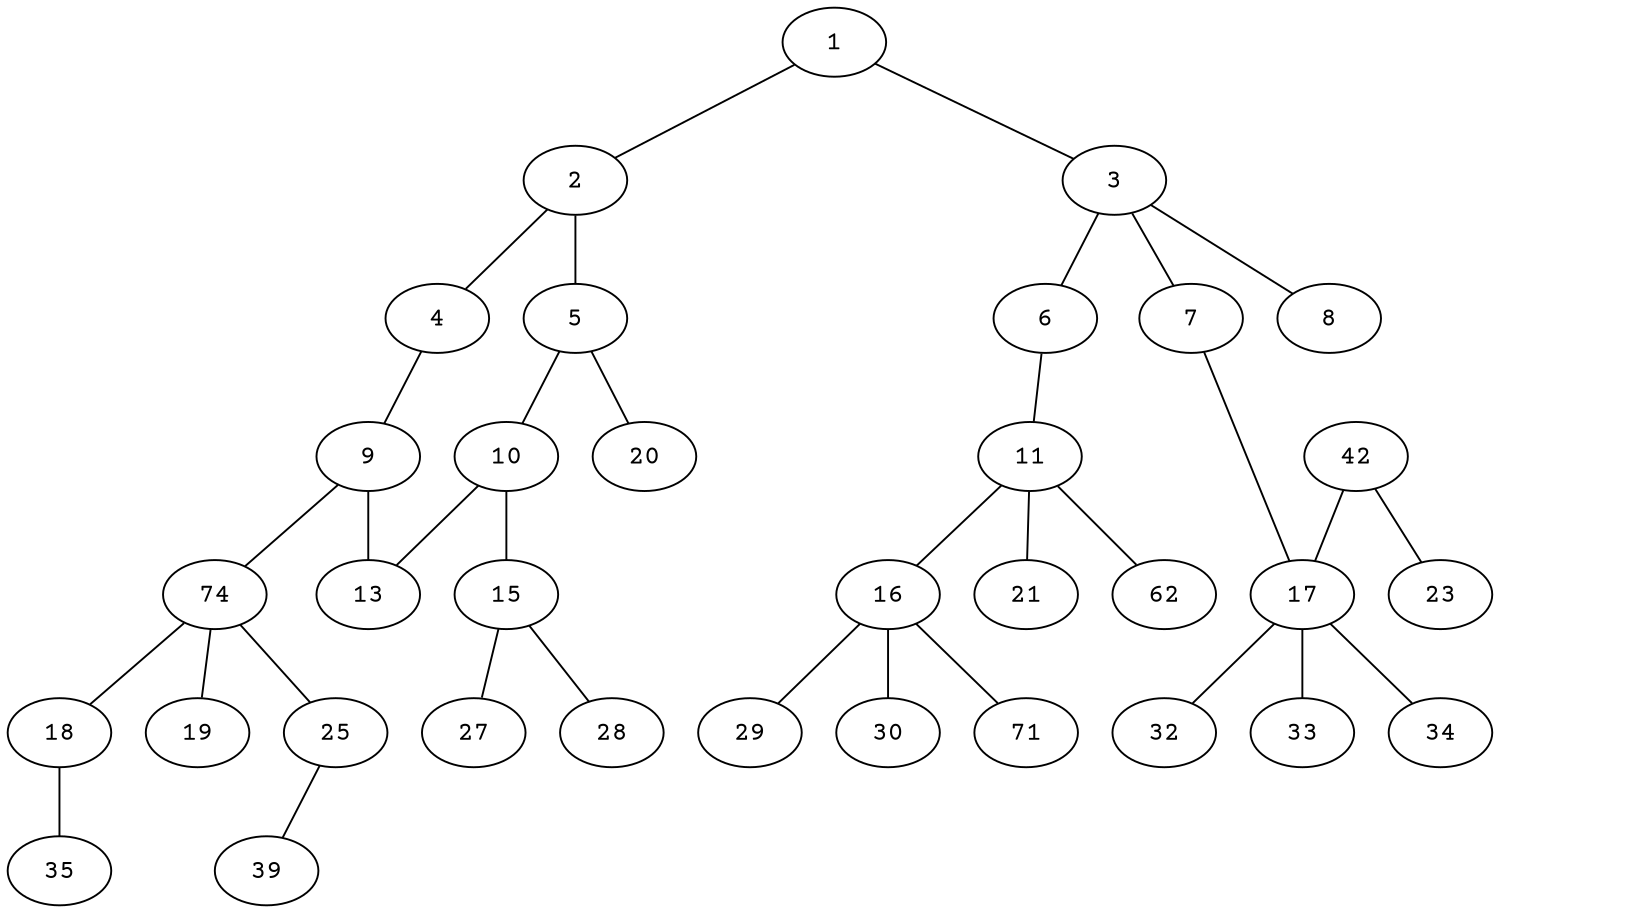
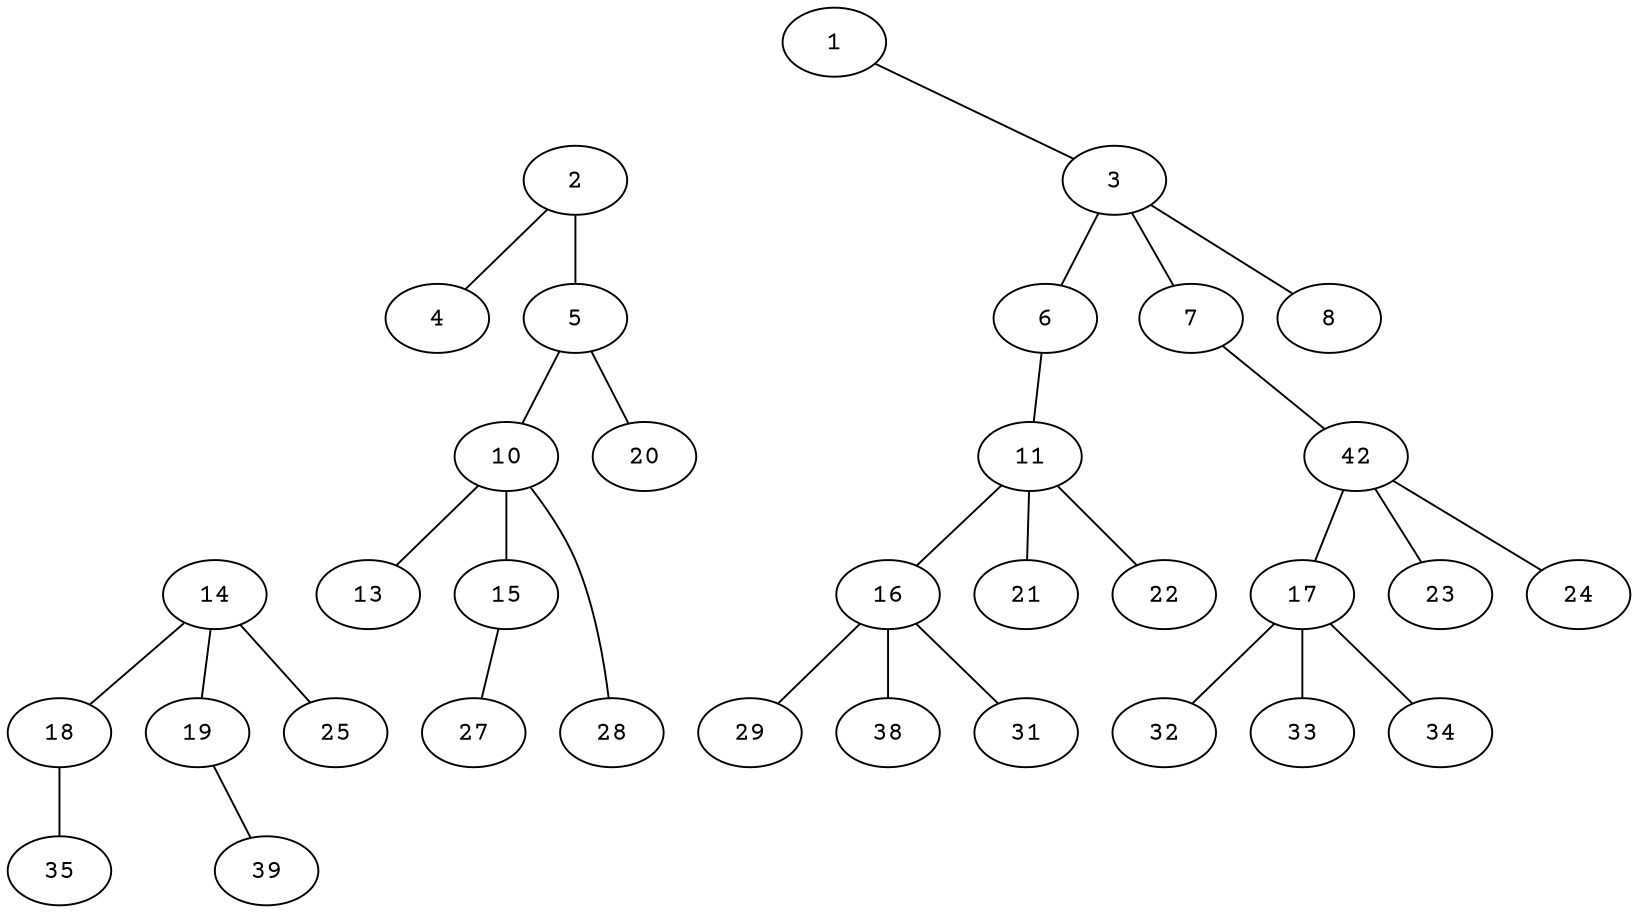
(705, 111) -> none
(368, 456) -> none
(1247, 457) -> (1274, 387)
(215, 595) -> (215, 595)
(1164, 595) -> (1164, 595)
none -> (1579, 595)
(559, 664) -> (585, 587)
(888, 733) -> (888, 733)
(1026, 733) -> (1026, 733)
(301, 802) -> (232, 802)
